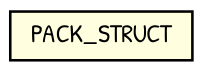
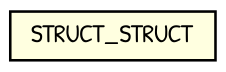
(101, 36) -> (113, 36)
